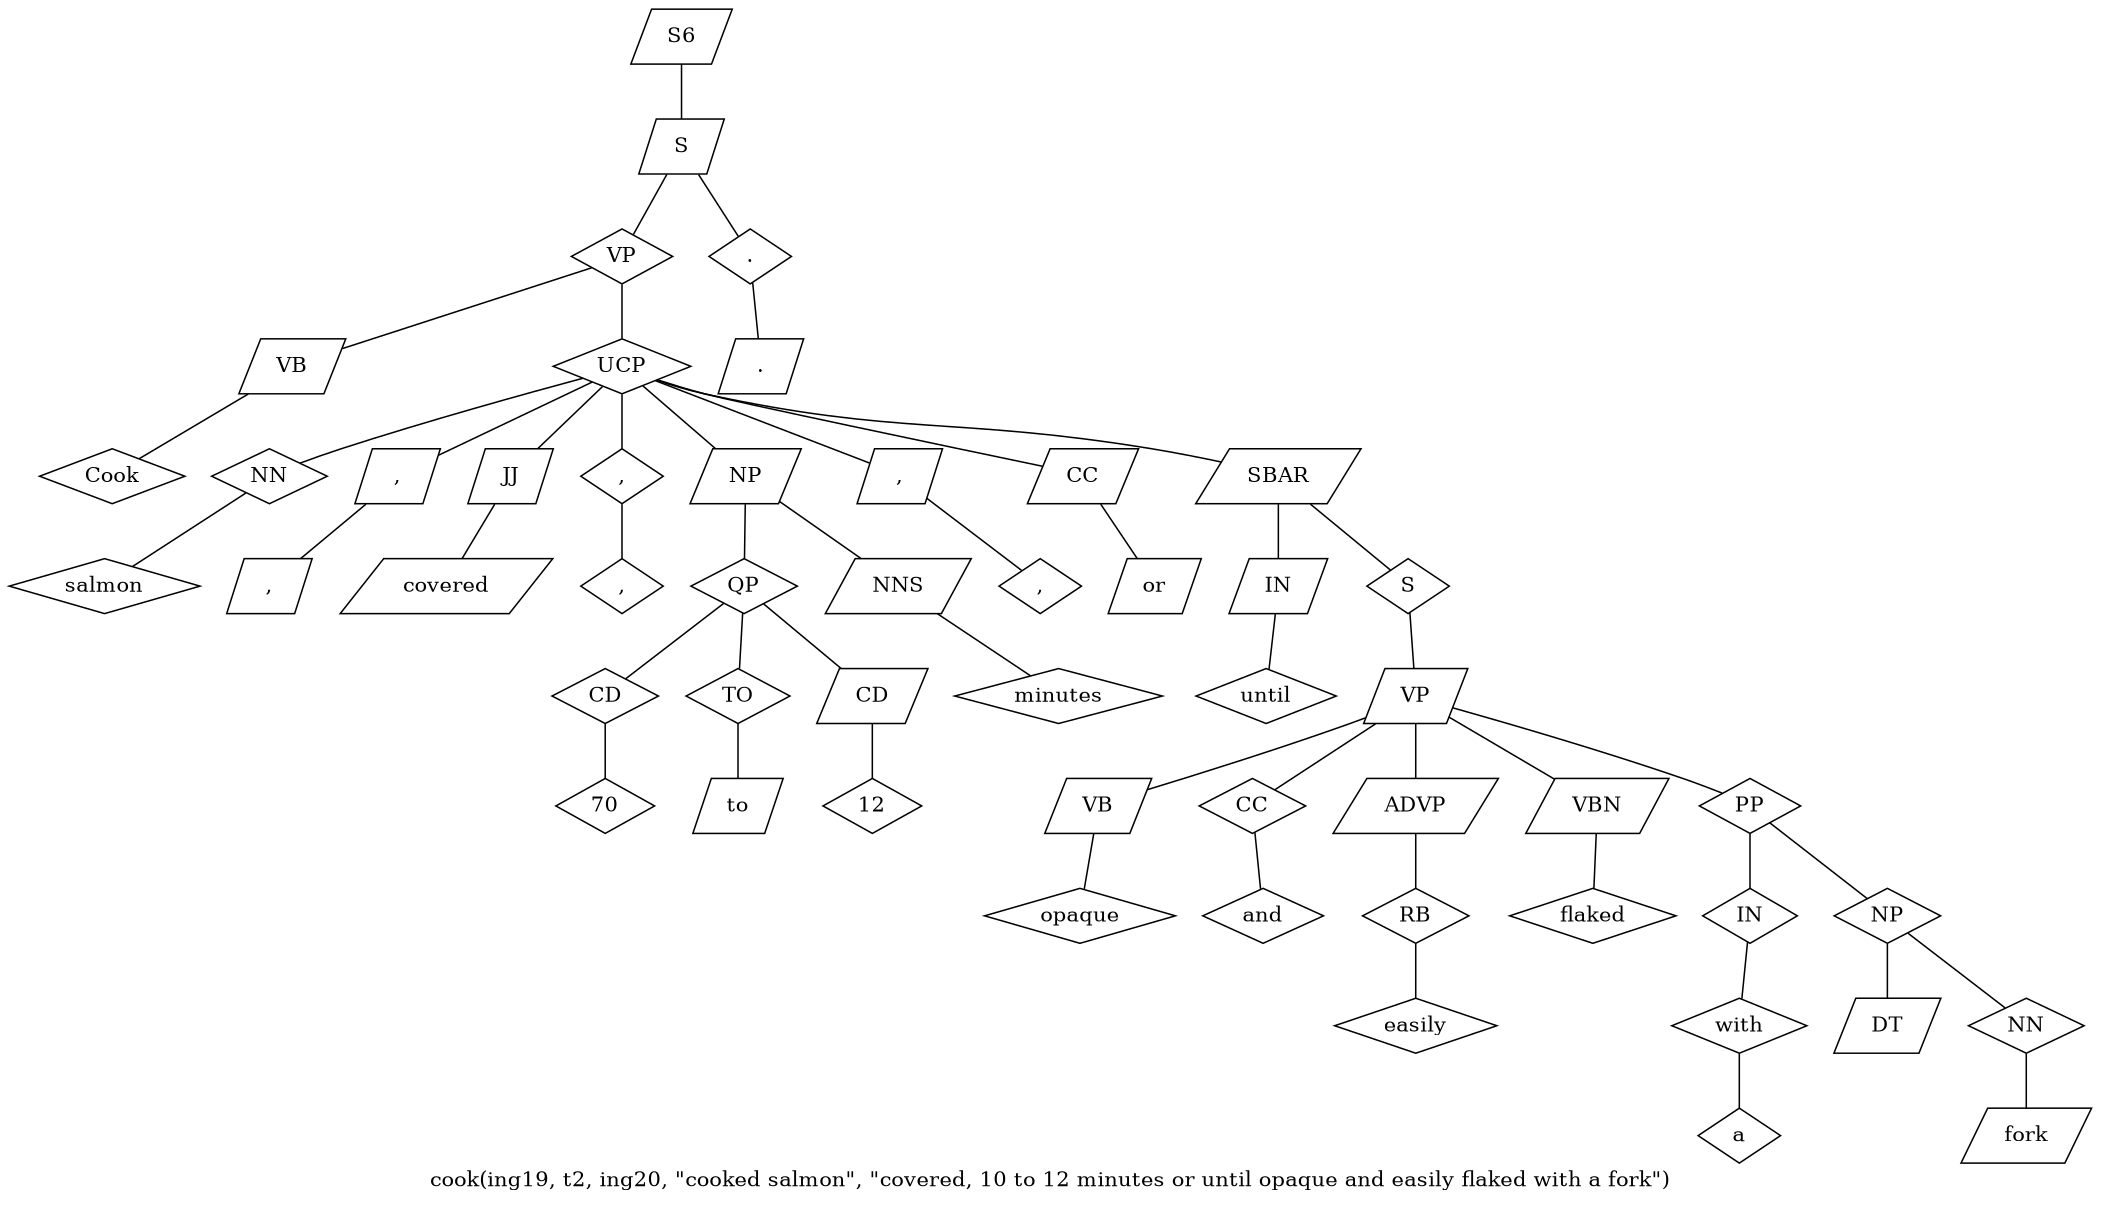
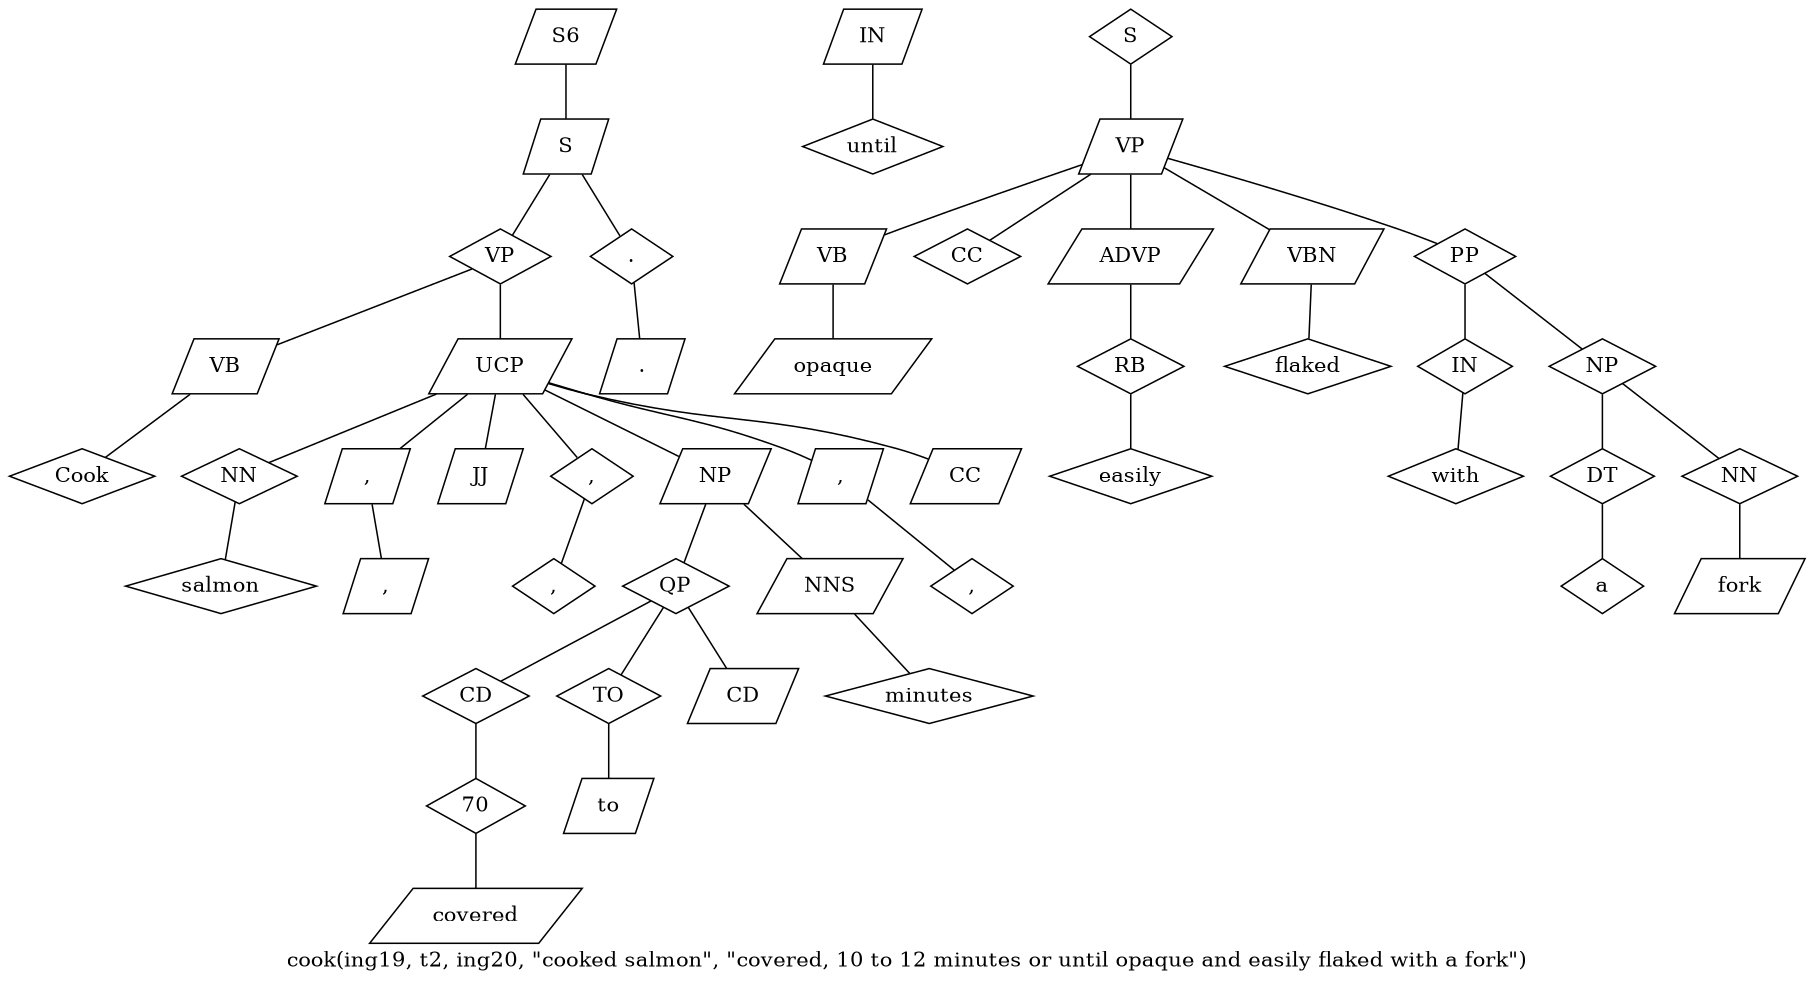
(622, 366) -> (500, 366)
(1278, 476) -> none
(478, 531) -> (476, 861)
(1155, 586) -> none
(872, 806) -> none
(1080, 916) -> (833, 366)
(1263, 916) -> none
(1887, 1026) -> (1602, 476)
(1739, 1081) -> (1602, 531)
